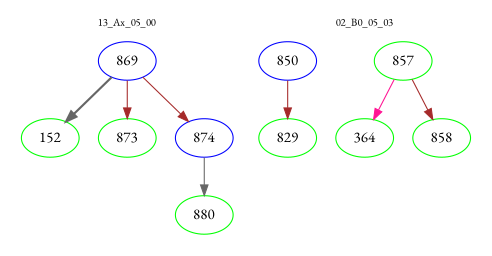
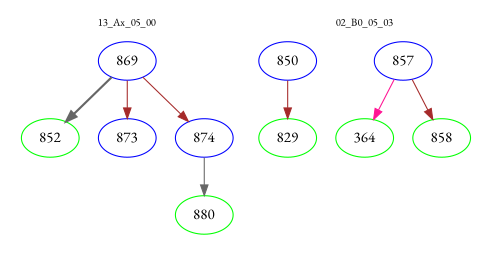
(403, 61) -> (403, 61)
(50, 138) -> (50, 138)
(127, 138) -> (127, 138)
